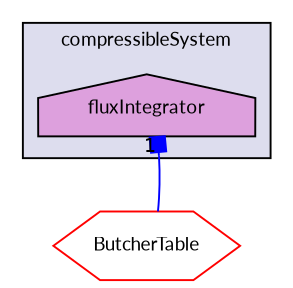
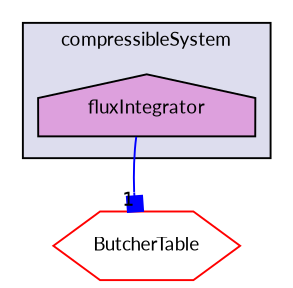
(160, 184) -> (134, 170)
